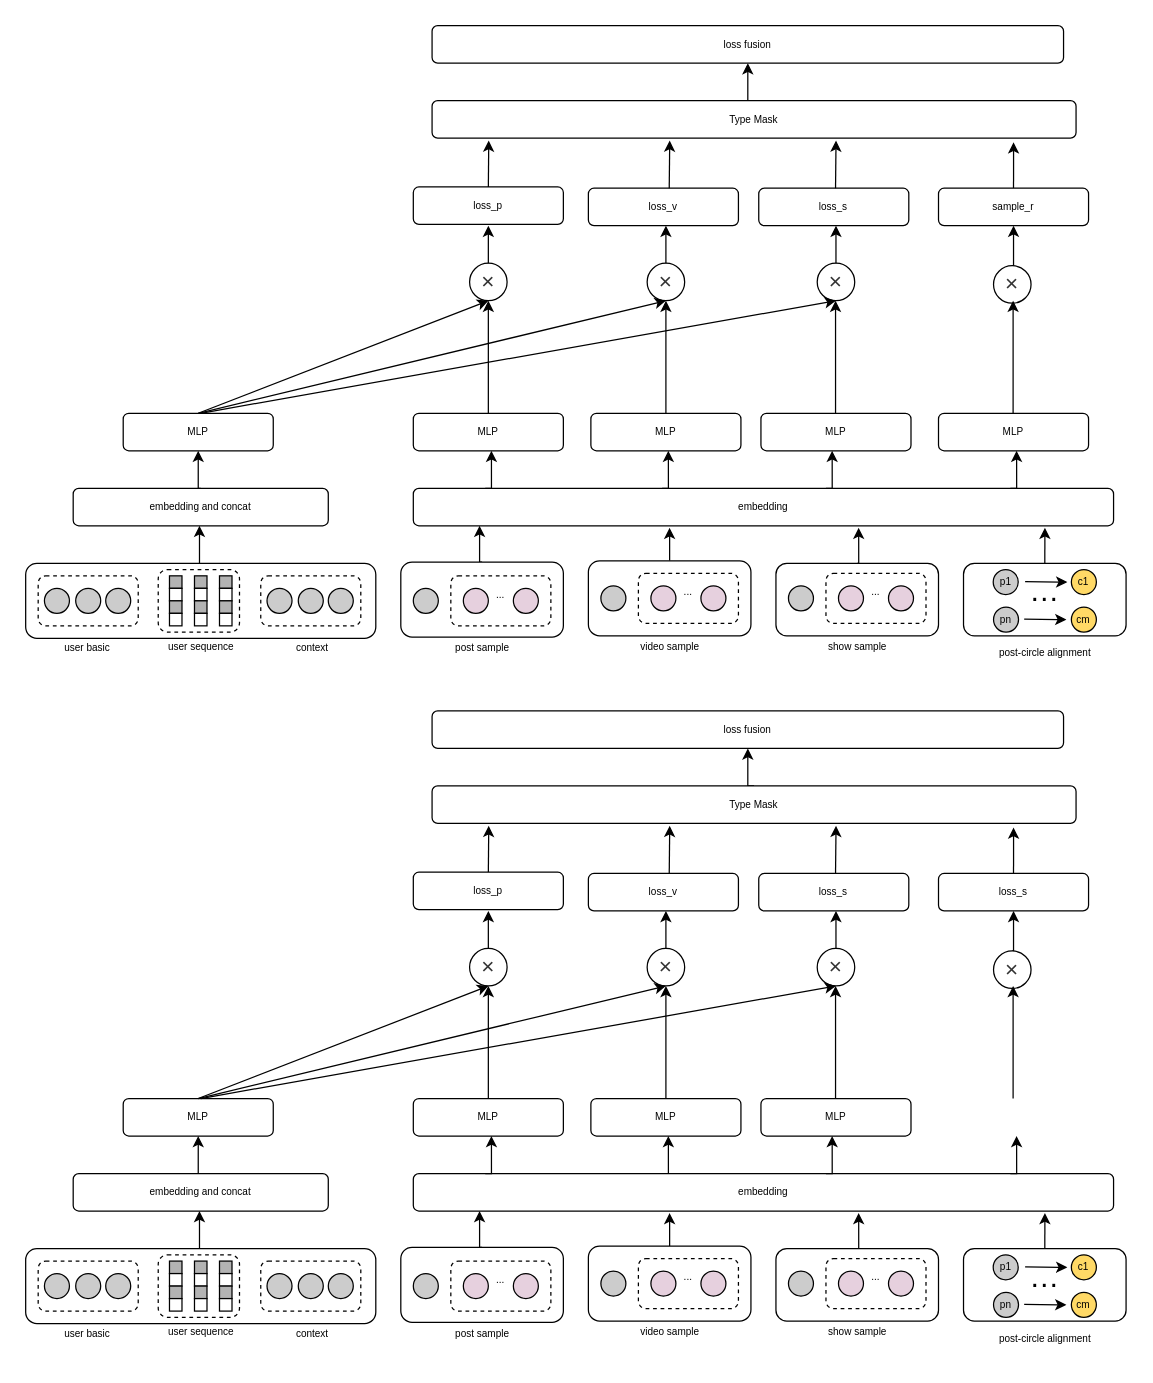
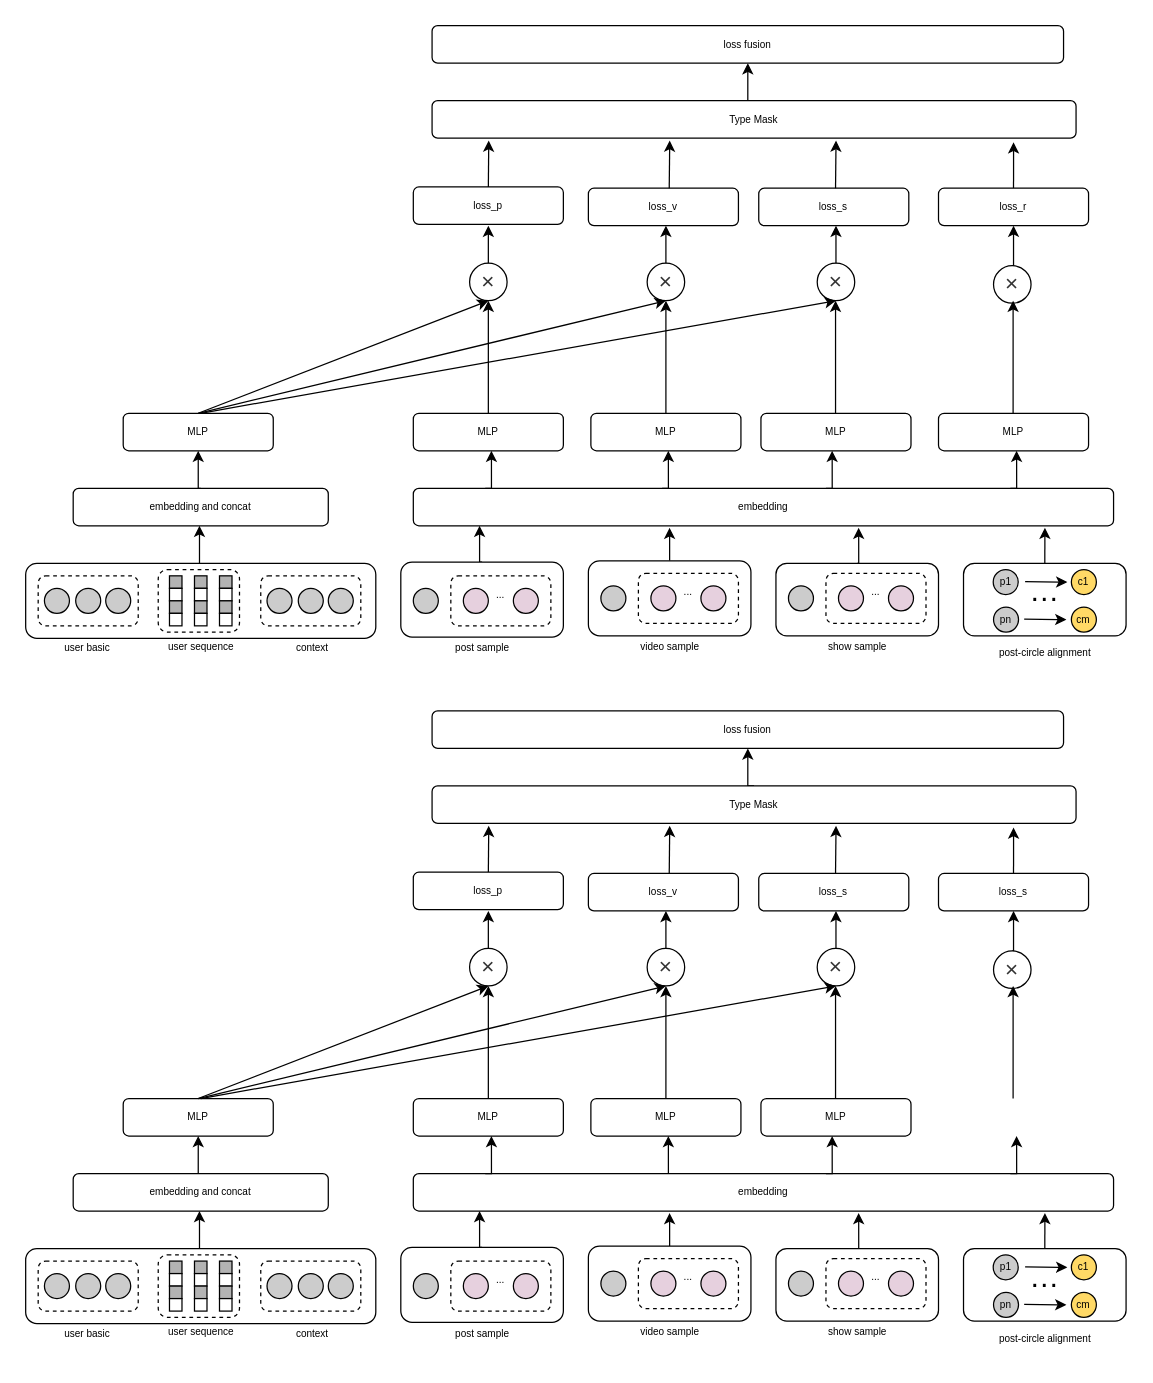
(1013, 207) -> (1013, 207)
